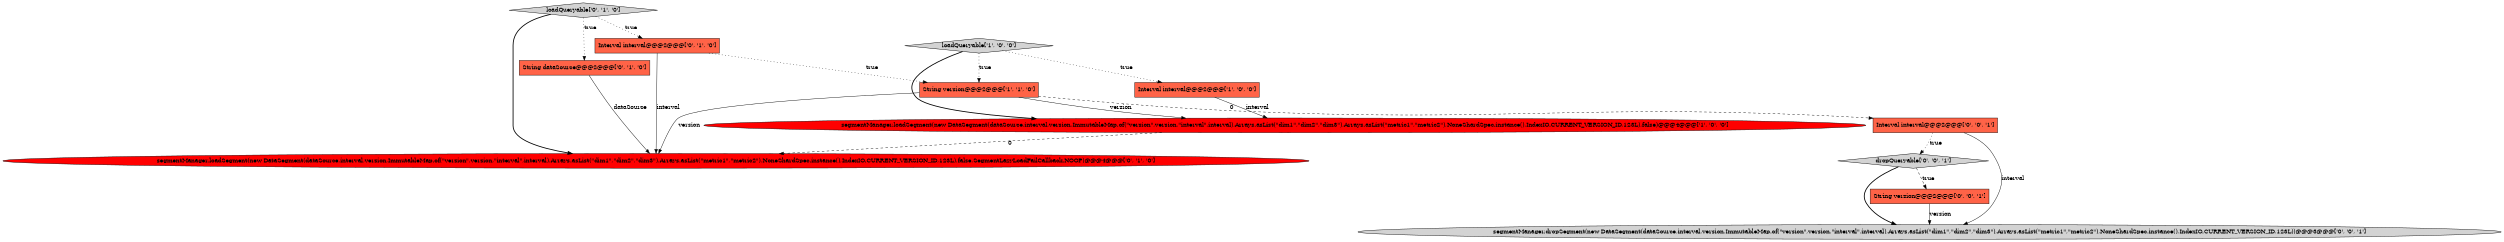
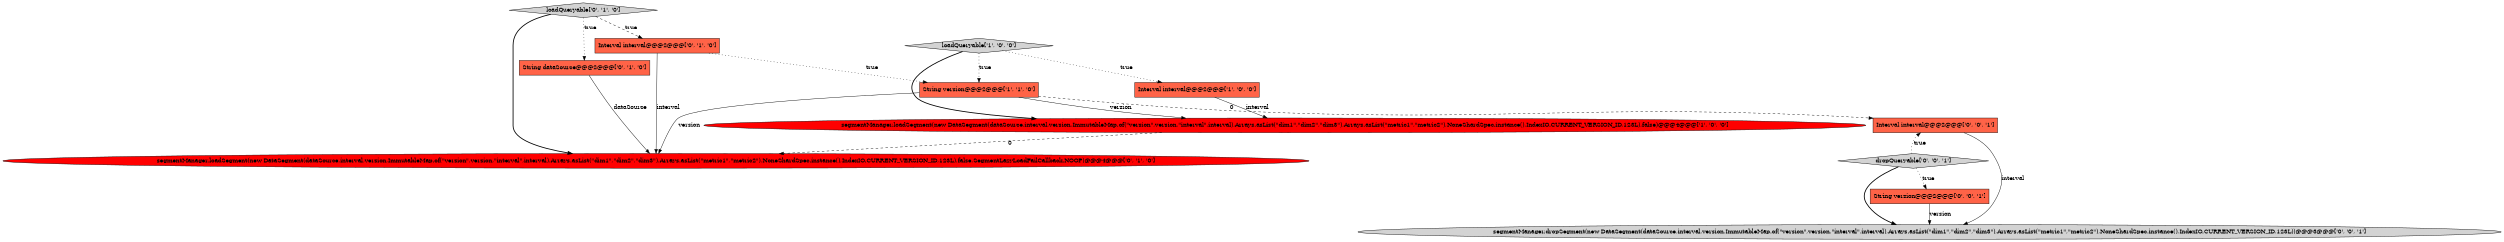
(617, 26) -> (617, 26)
(1929, 142) -> (1912, 144)
(1920, 177) -> (1920, 177)
